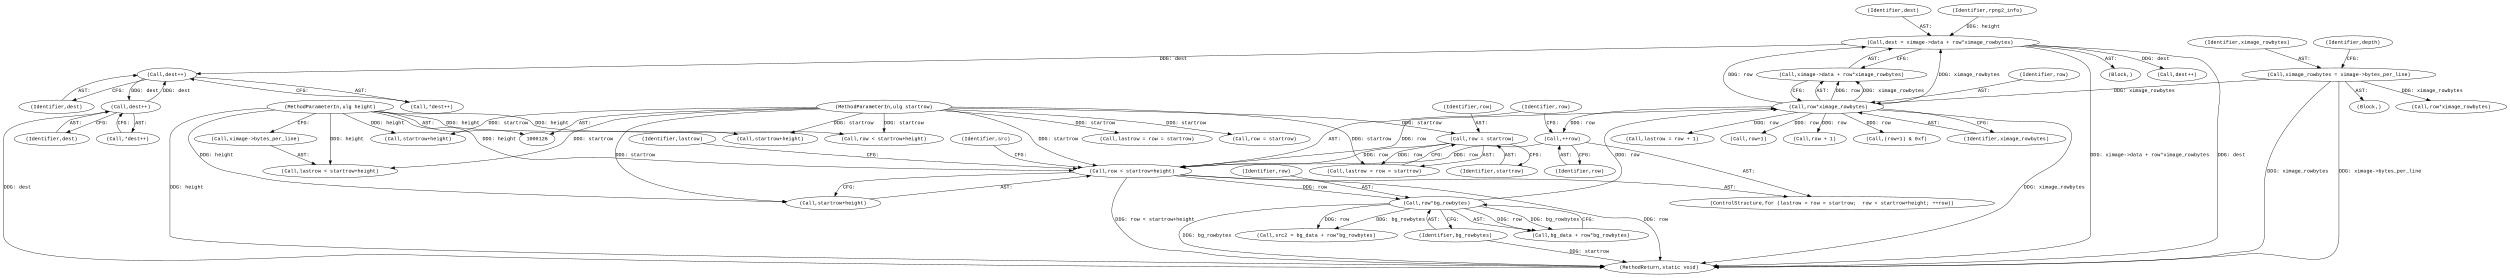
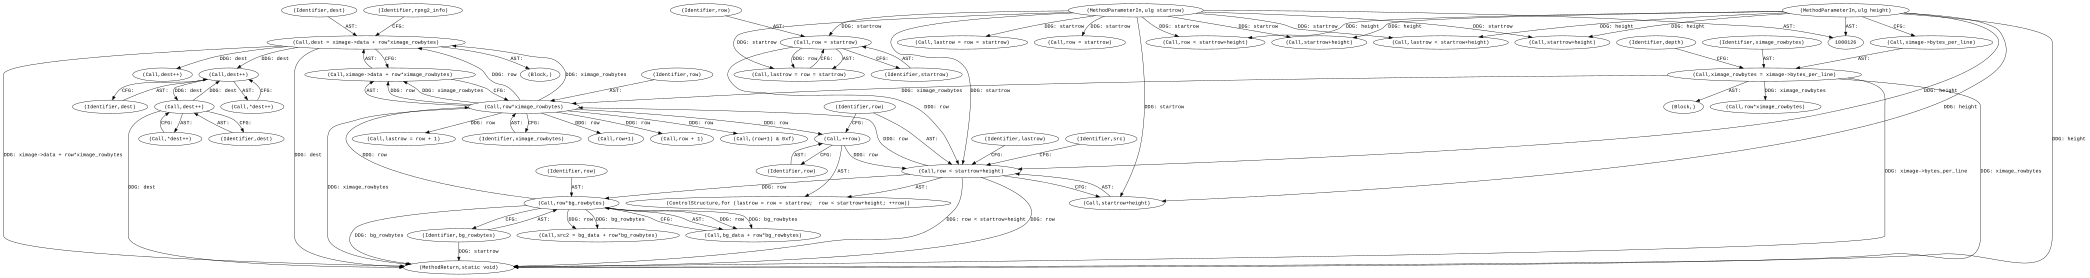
(1983, 26) -> (400, 26)
(291, 154) -> (1851, 58)
